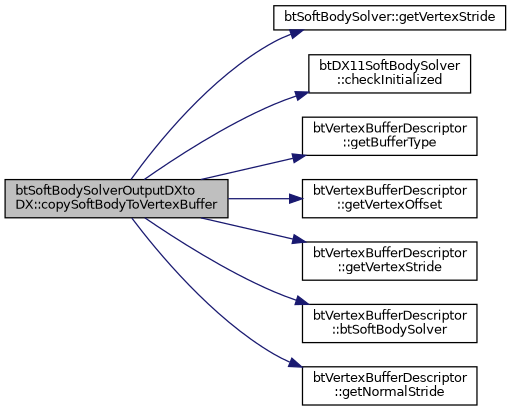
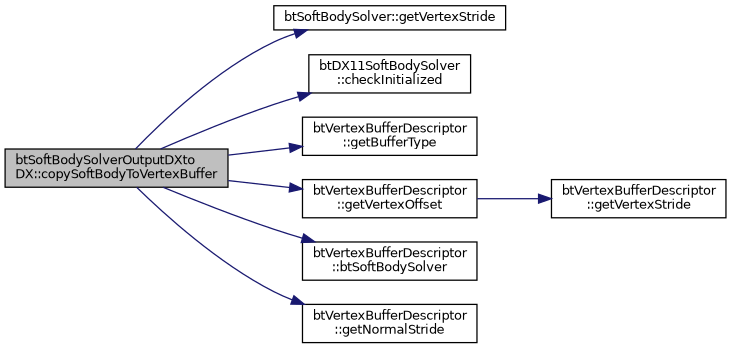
(247, 228) -> (508, 199)
